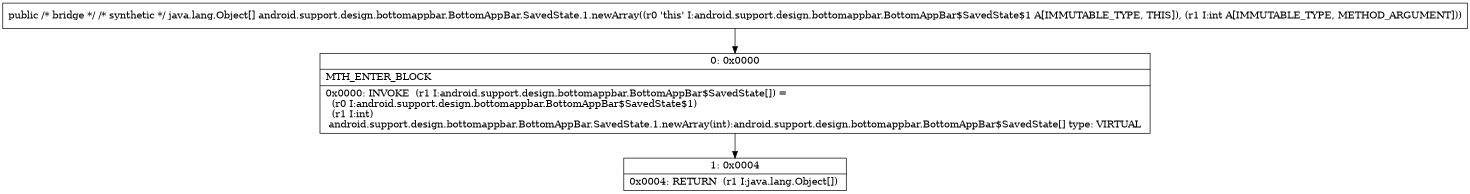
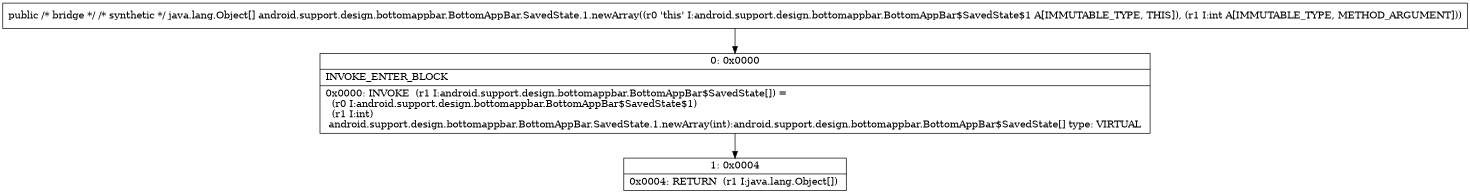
(379, 77) -> (387, 77)
